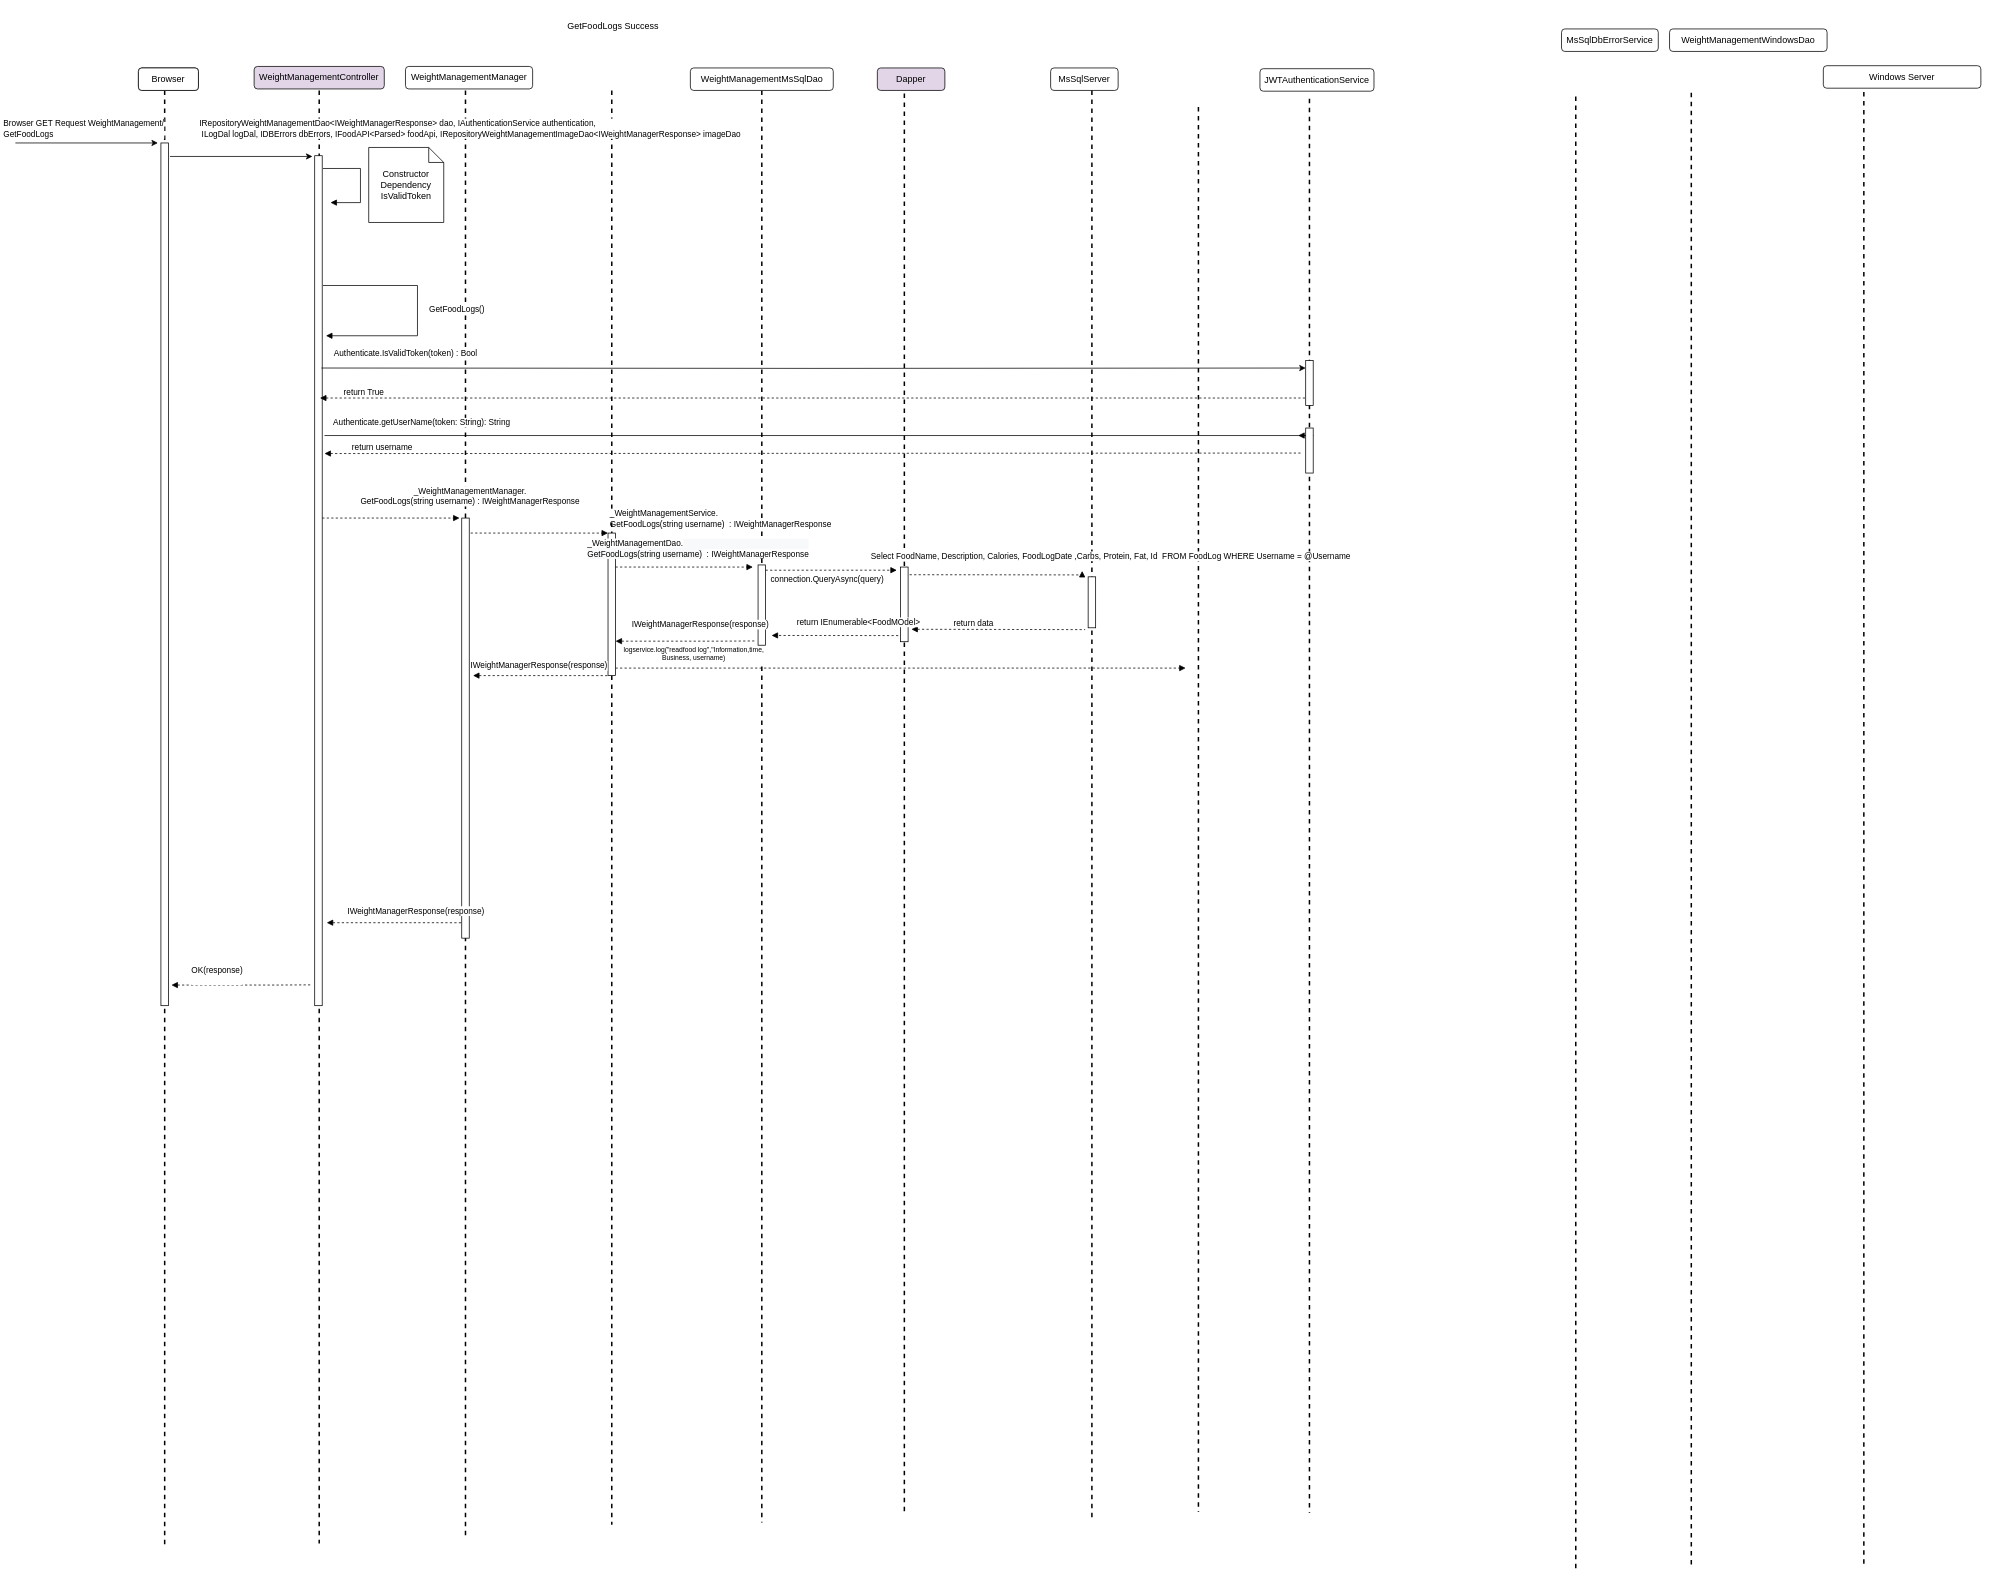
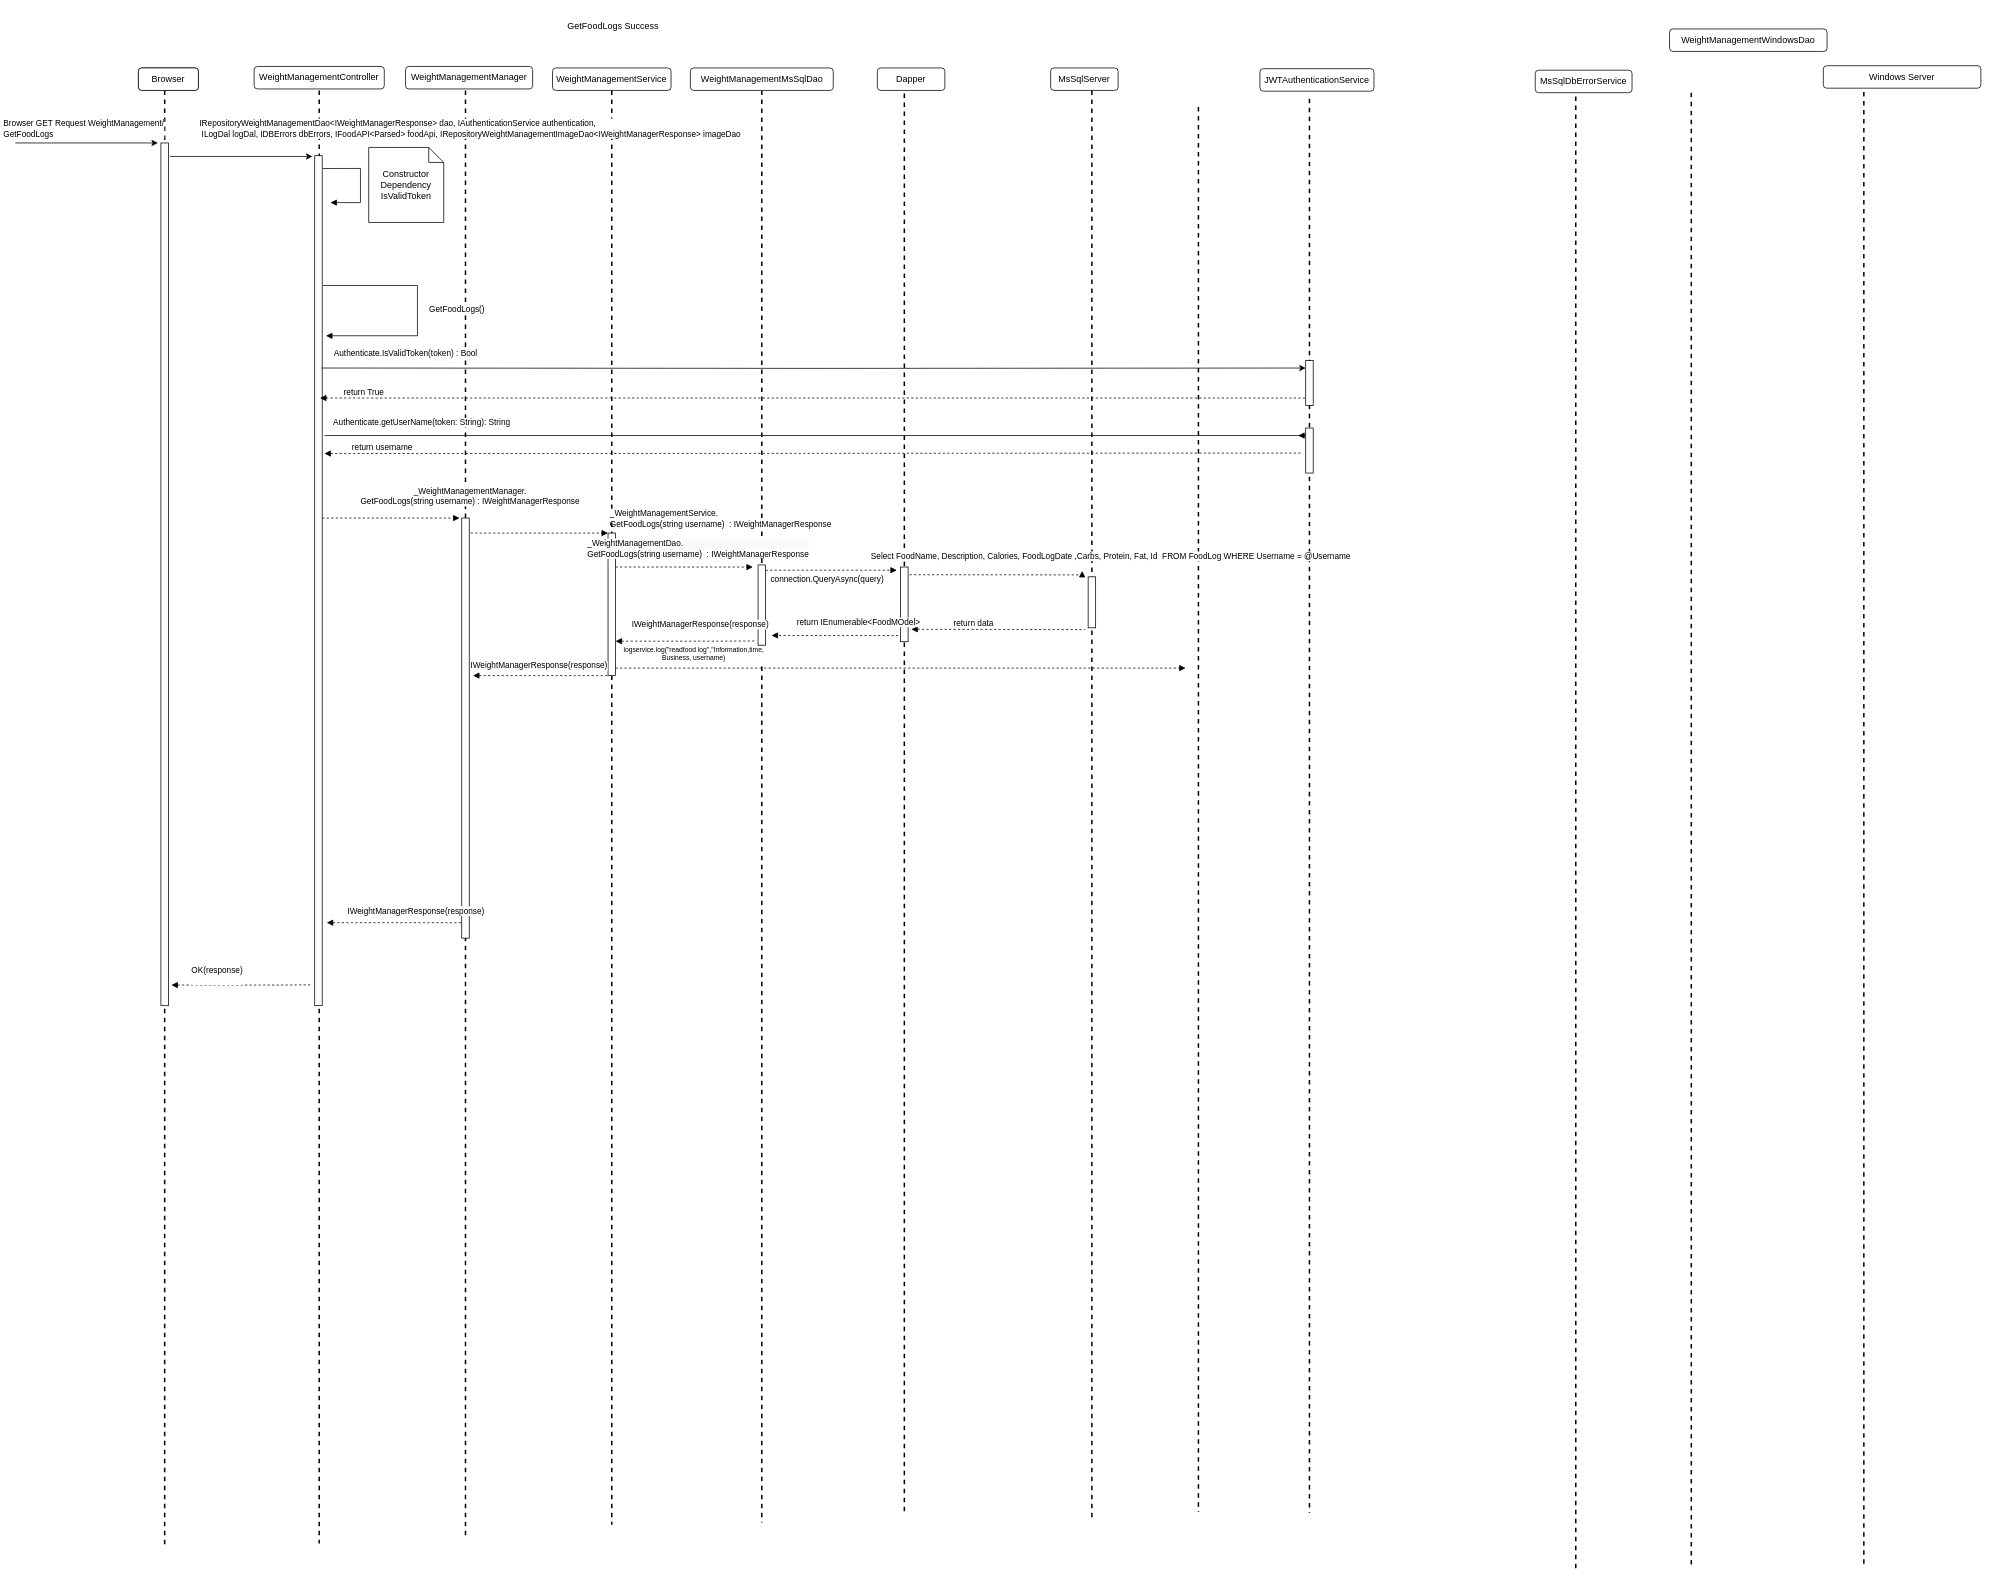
(1610, 40) -> (1583, 81)
(319, 78) -> (319, 78)
none -> (612, 79)
(911, 79) -> (911, 79)
